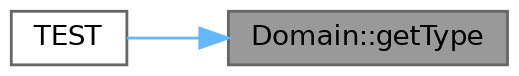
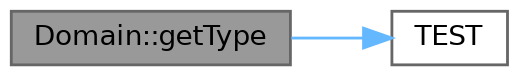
(163, 38) -> (327, 38)
